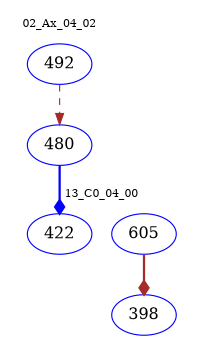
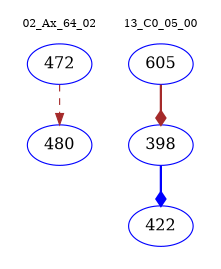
(60, 24) -> (60, 24)
(60, 64) -> (60, 64)
(60, 190) -> (161, 179)
(102, 194) -> (161, 24)
